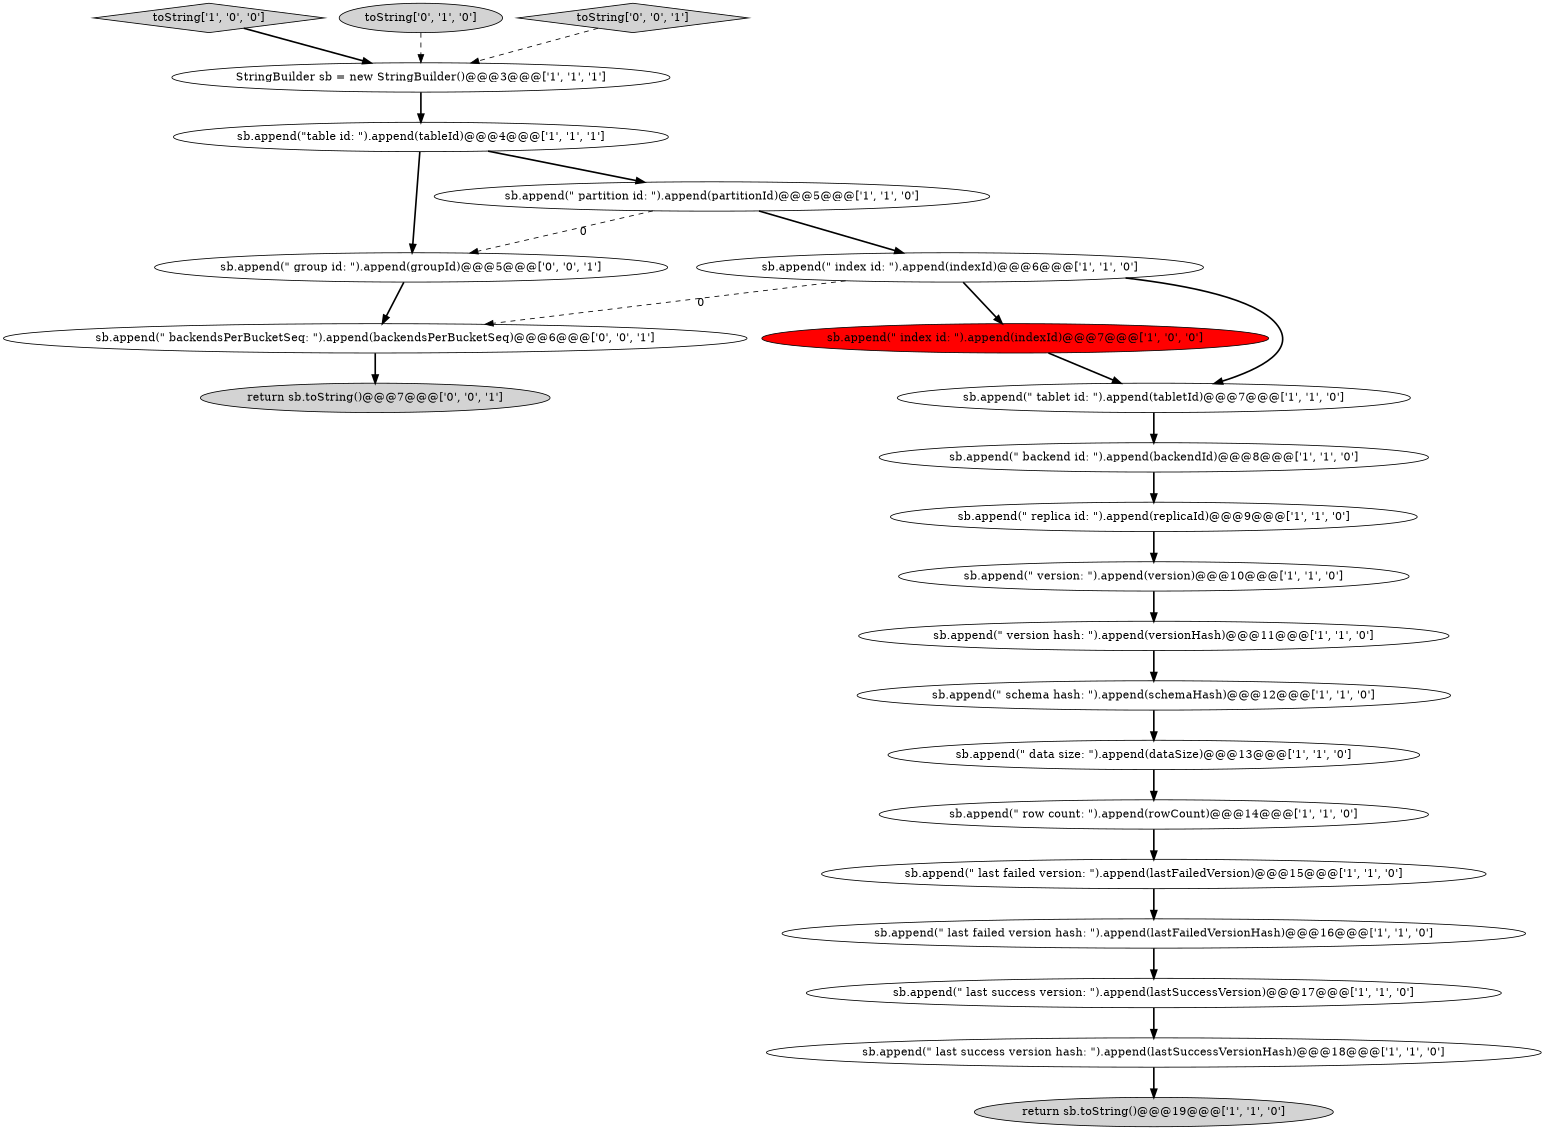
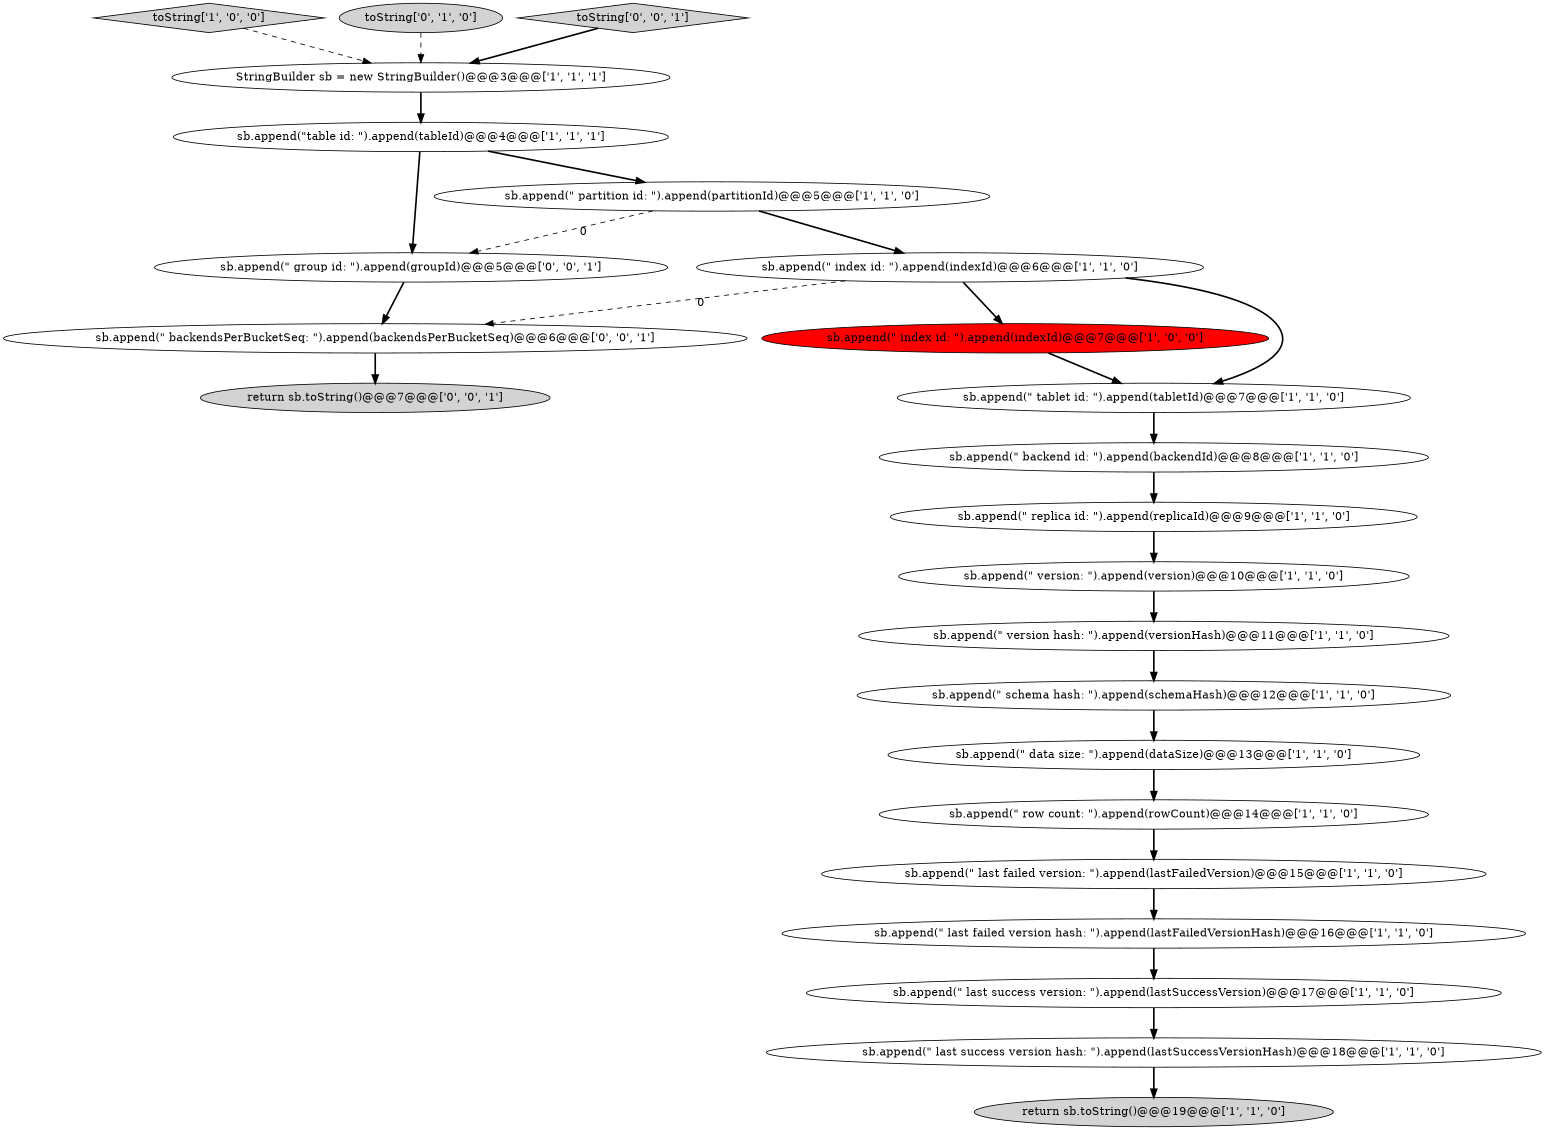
(303, 45) -> (303, 45)
(538, 45) -> (538, 45)
